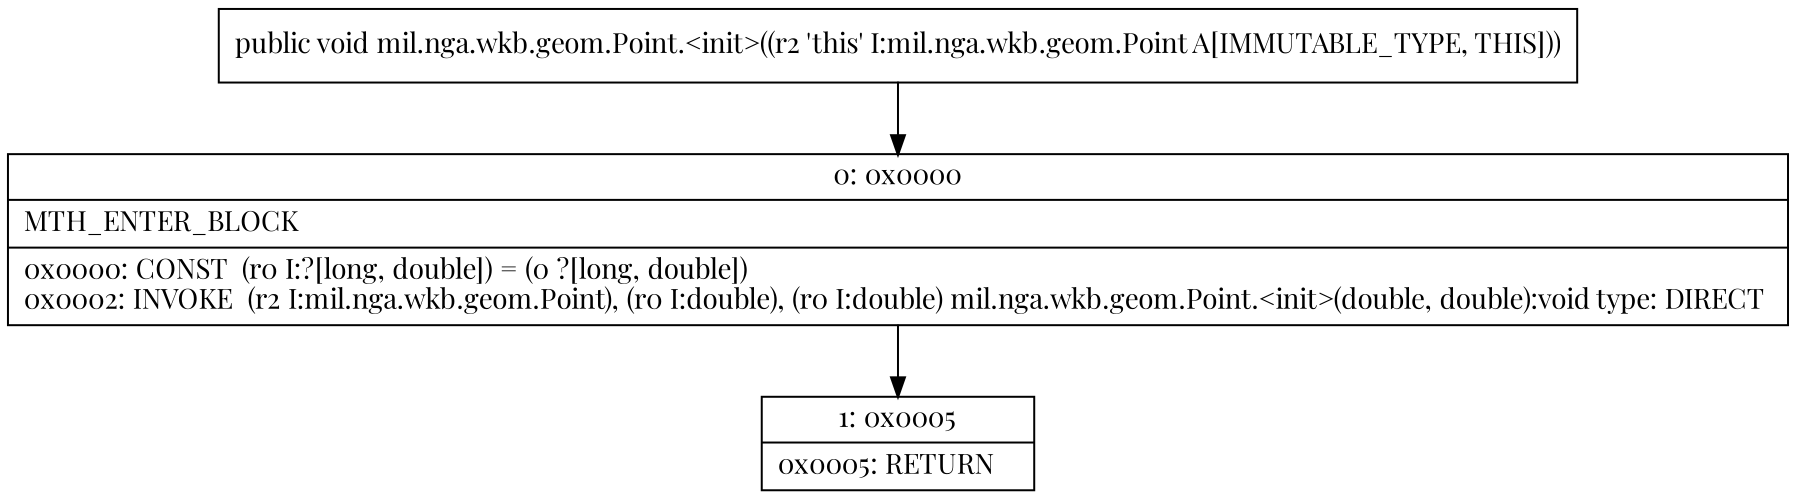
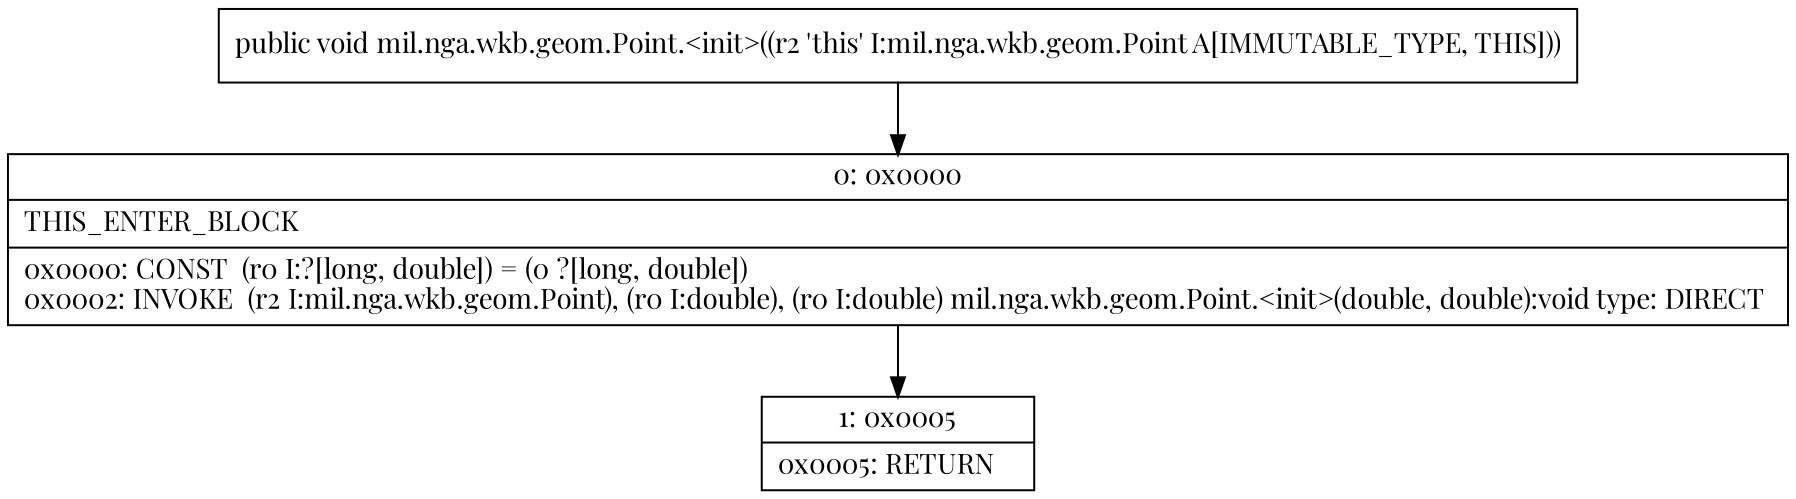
(162, 223) -> (162, 223)
